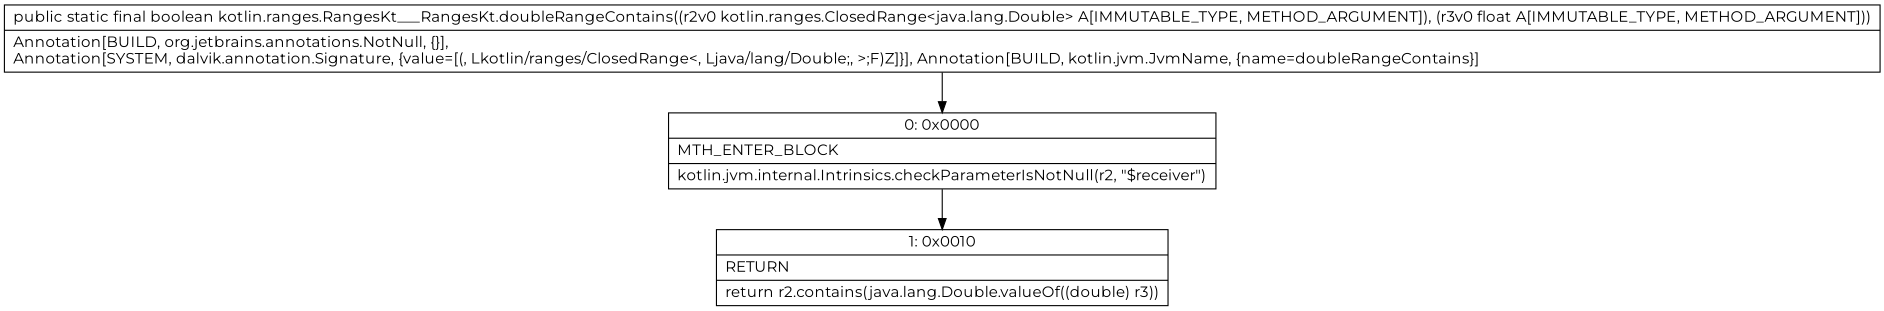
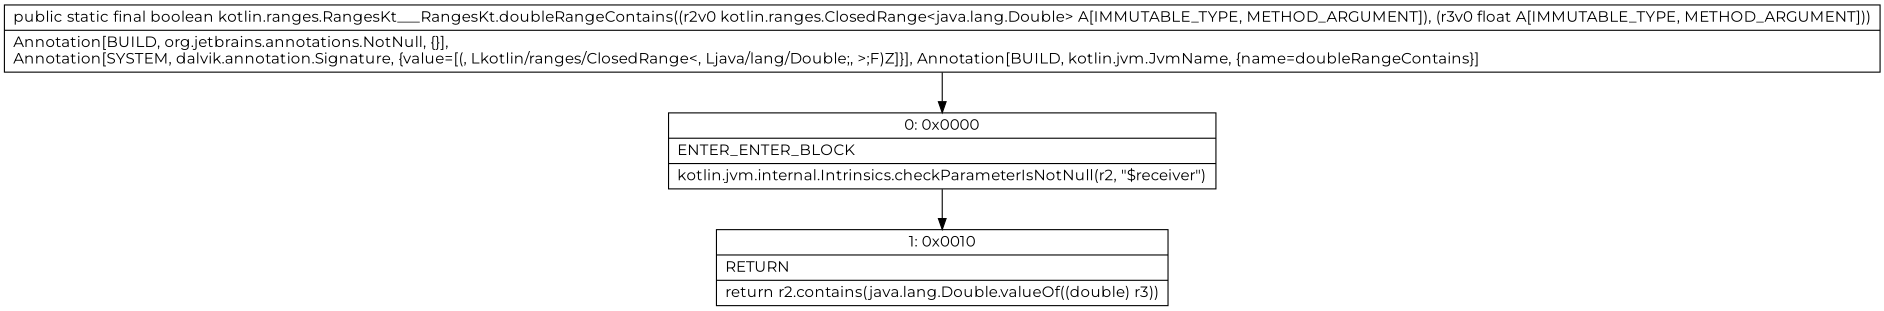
(758, 150) -> (767, 150)
